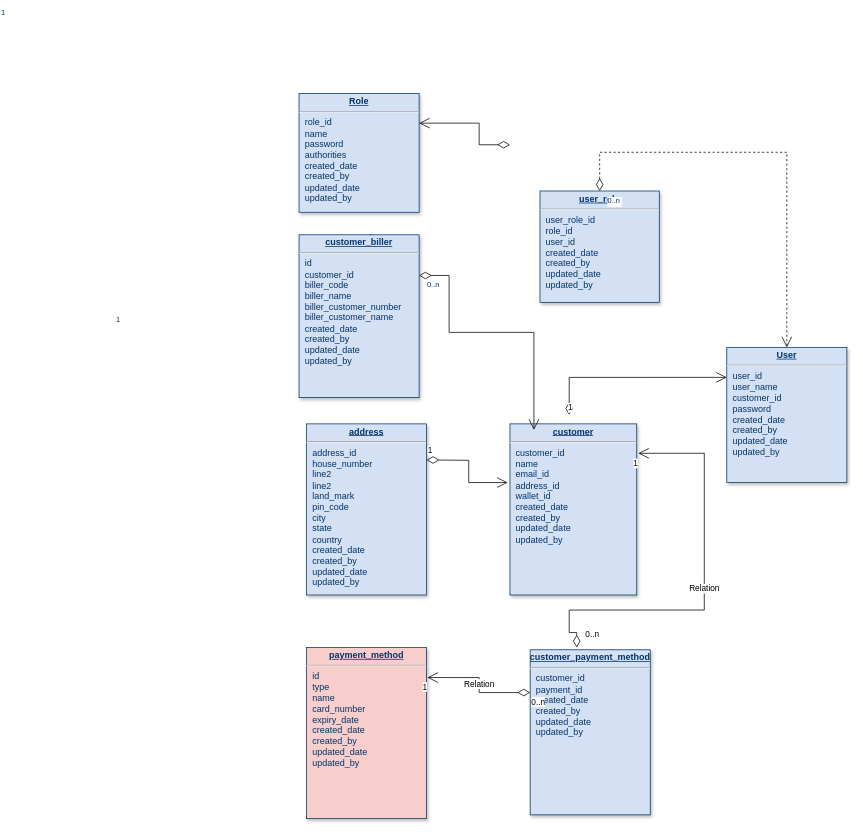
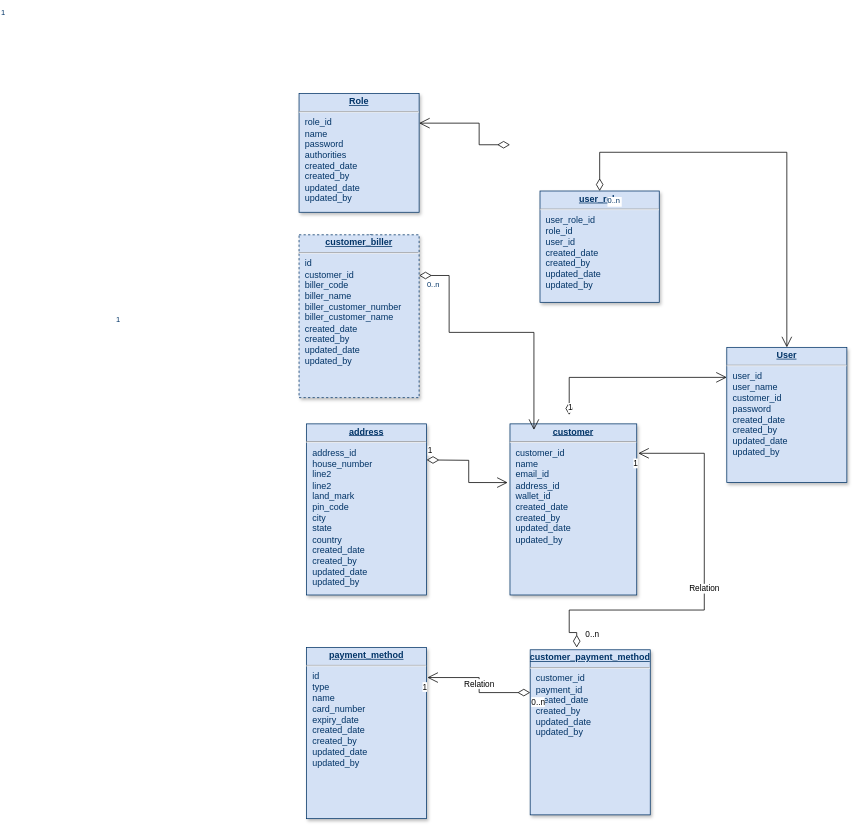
(776, 152) -> (776, 152)
(359, 316) -> (359, 316)
(366, 733) -> (366, 733)
